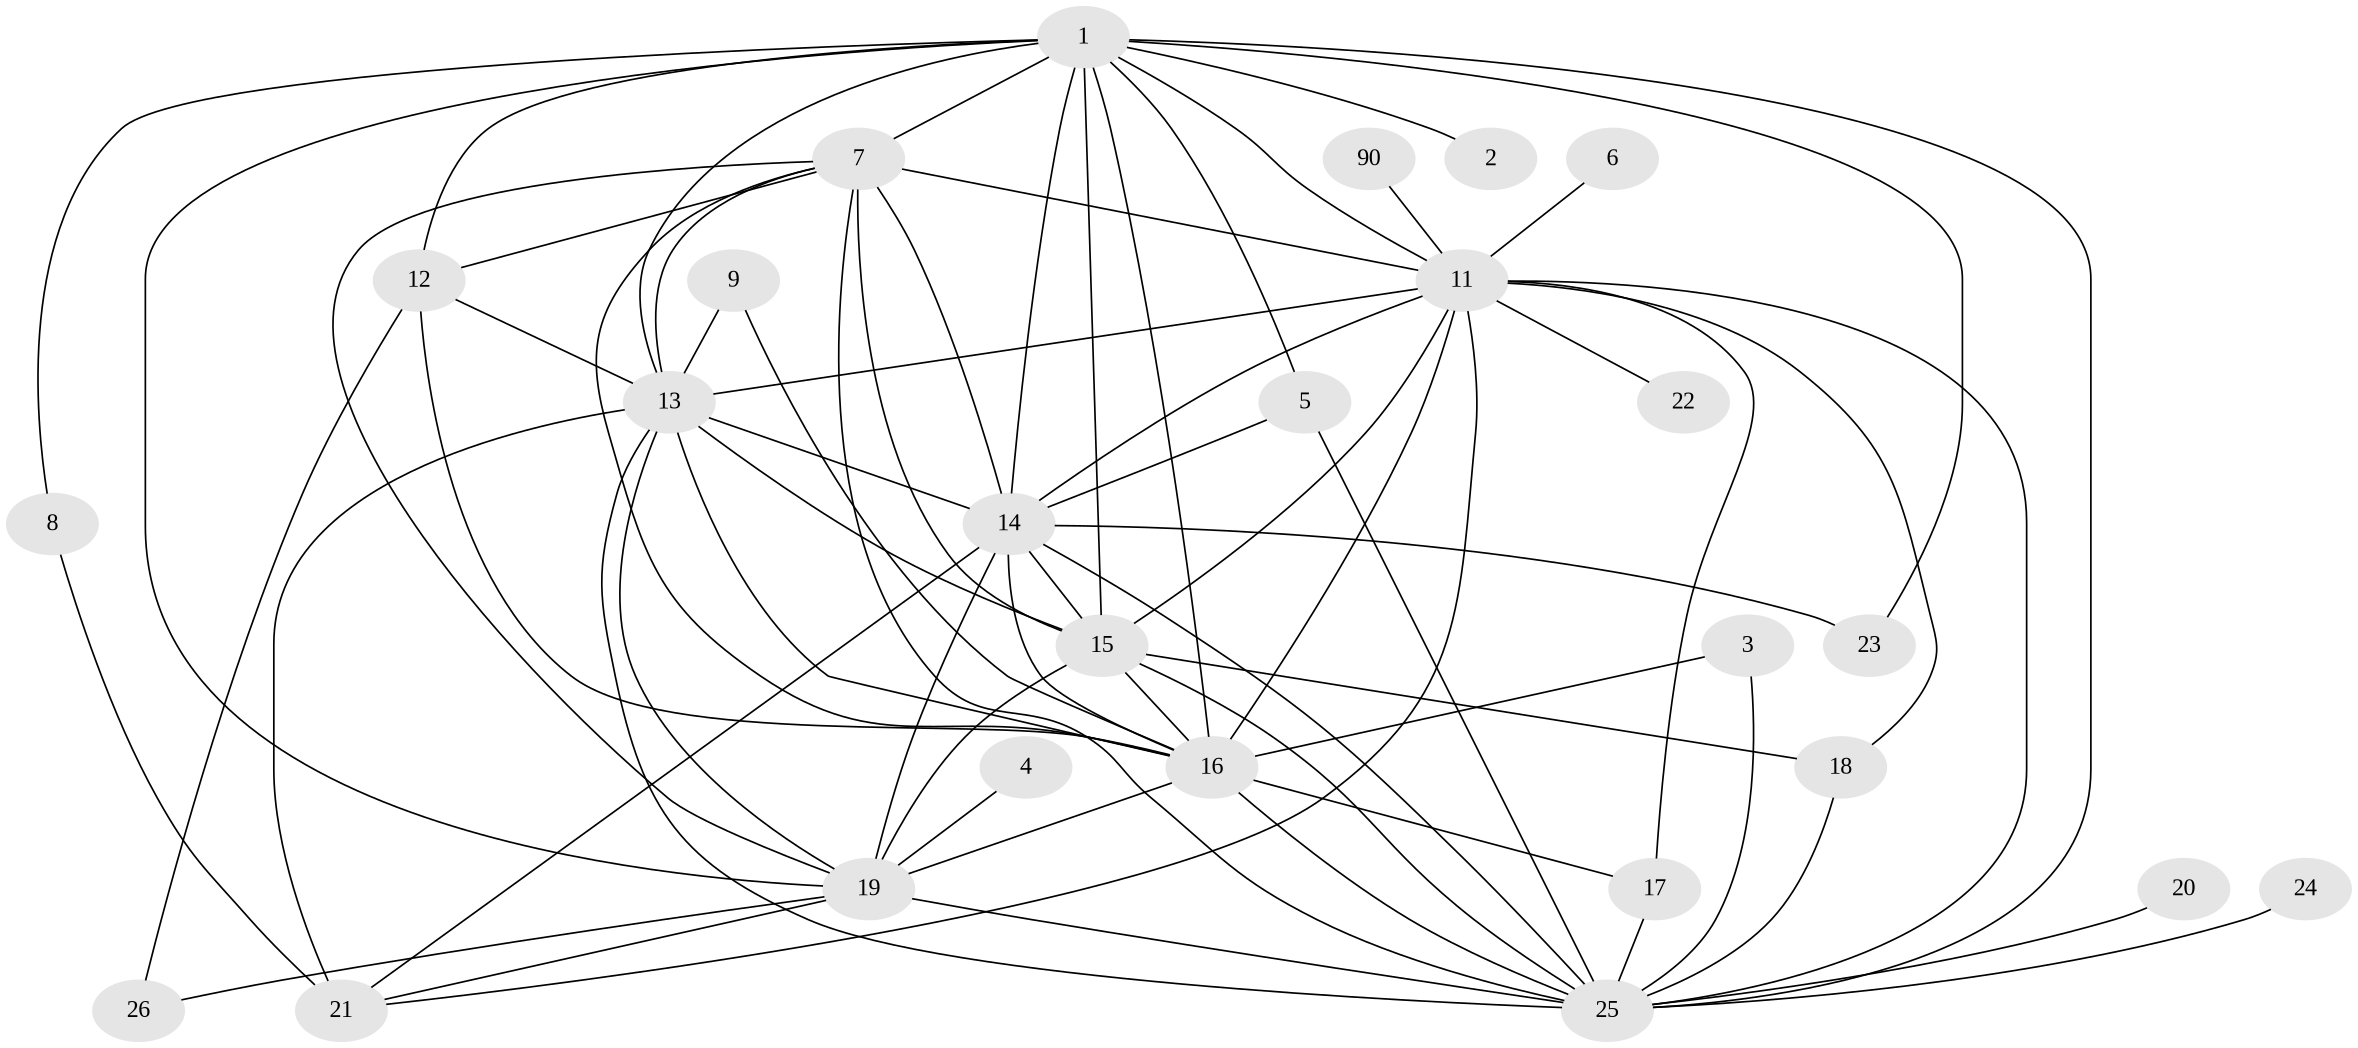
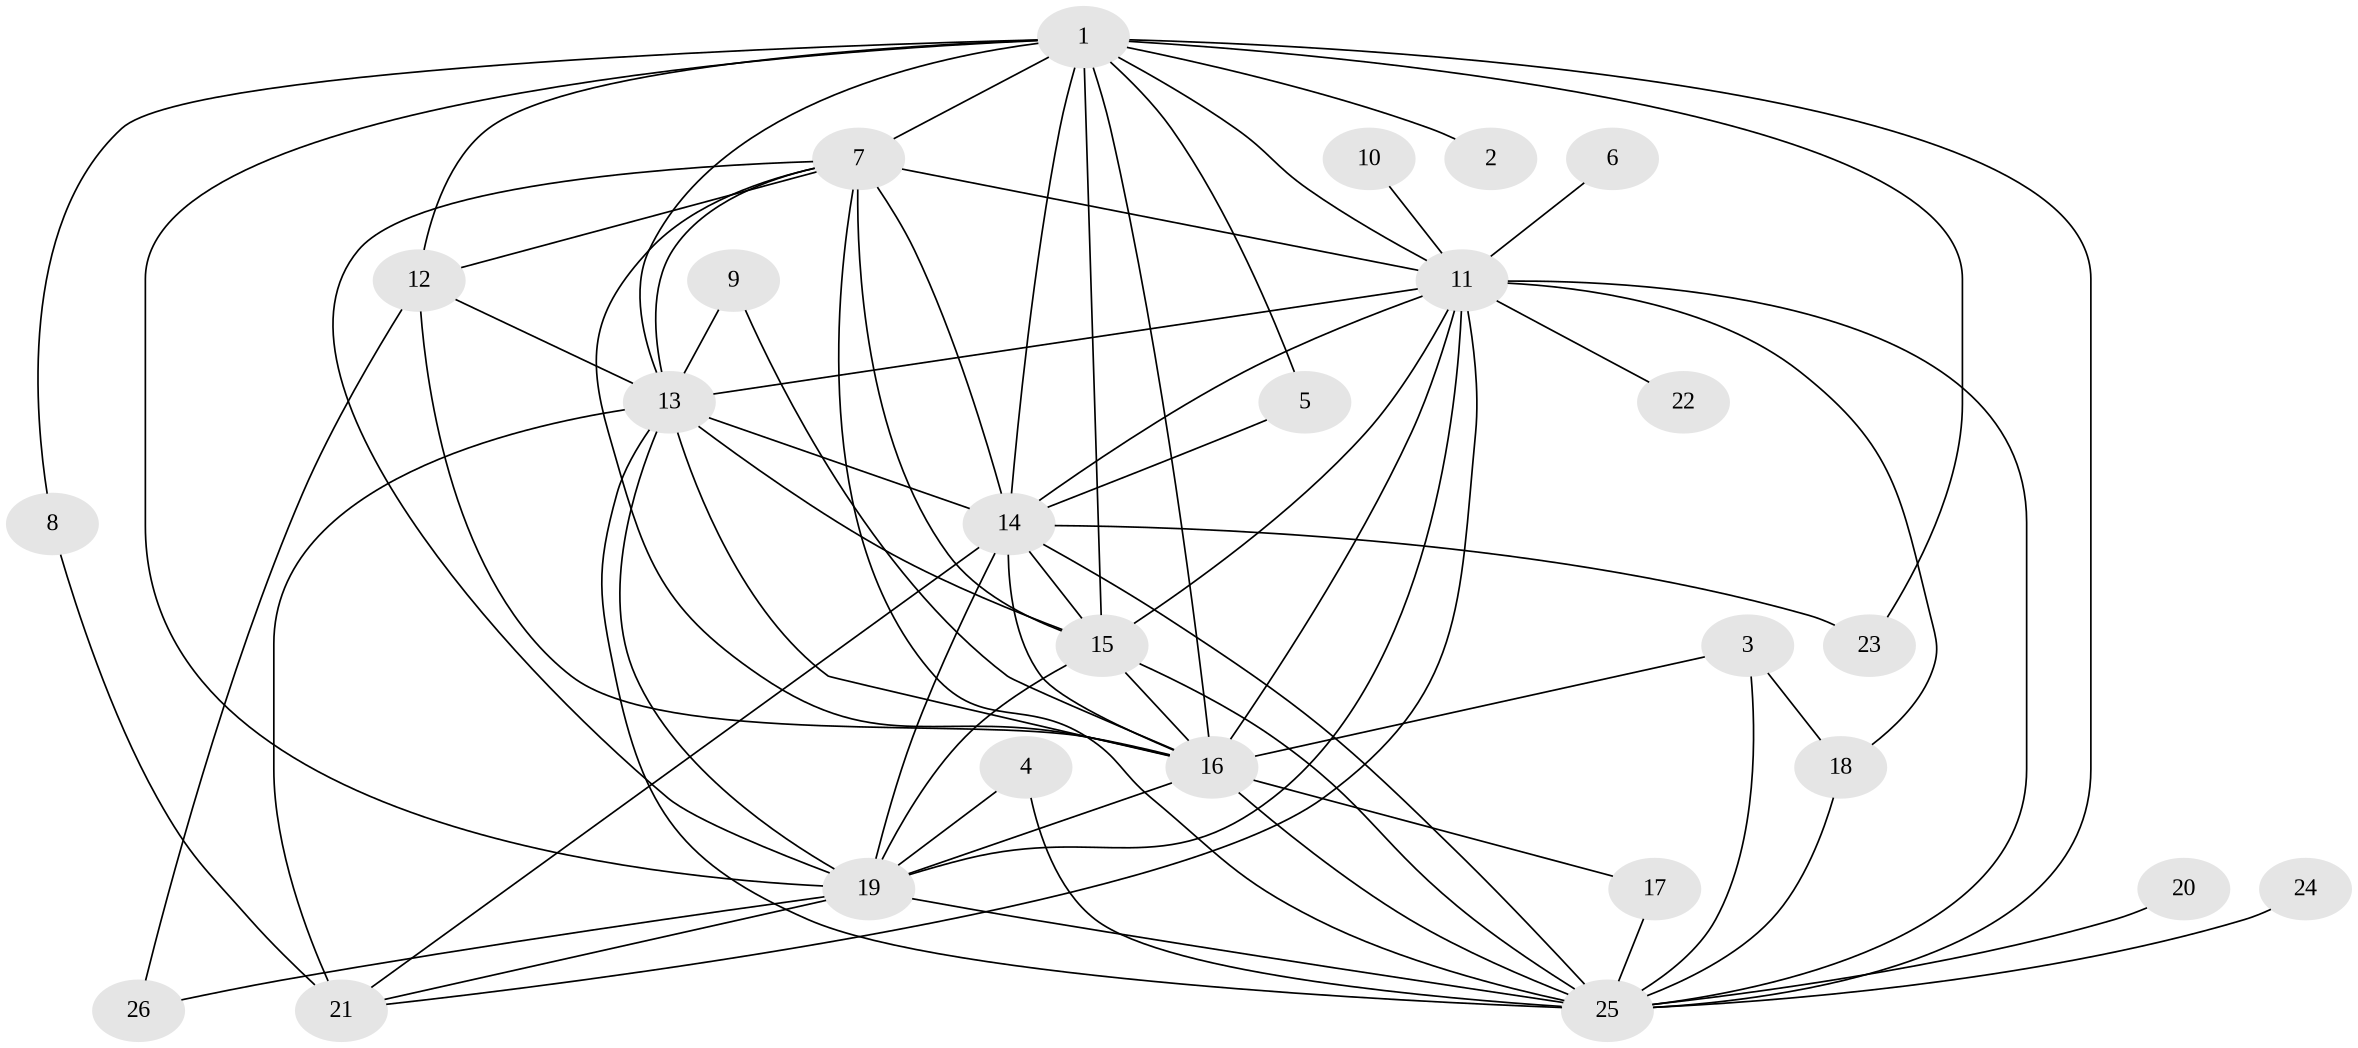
(1369, 159) -> (1369, 159)
(1731, 487) -> (1342, 723)
(1449, 693) -> (1255, 971)
(1439, 701) -> (1794, 707)
